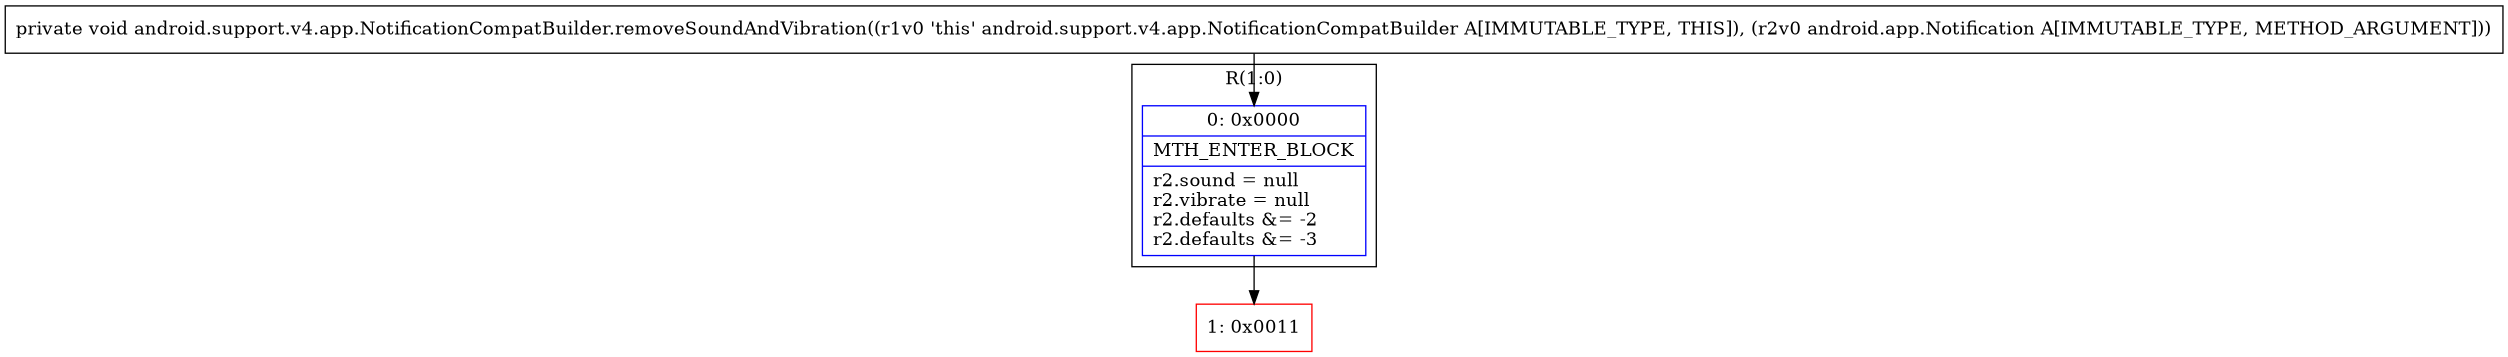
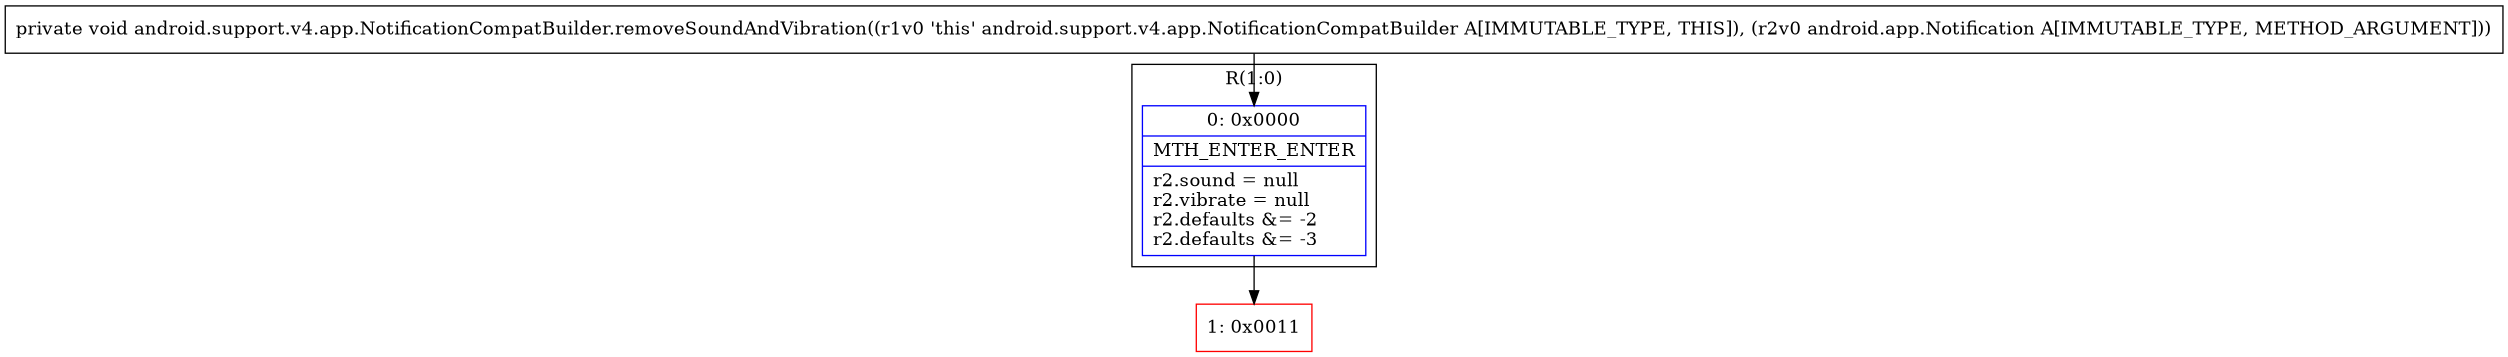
(1254, 150) -> (1254, 150)
